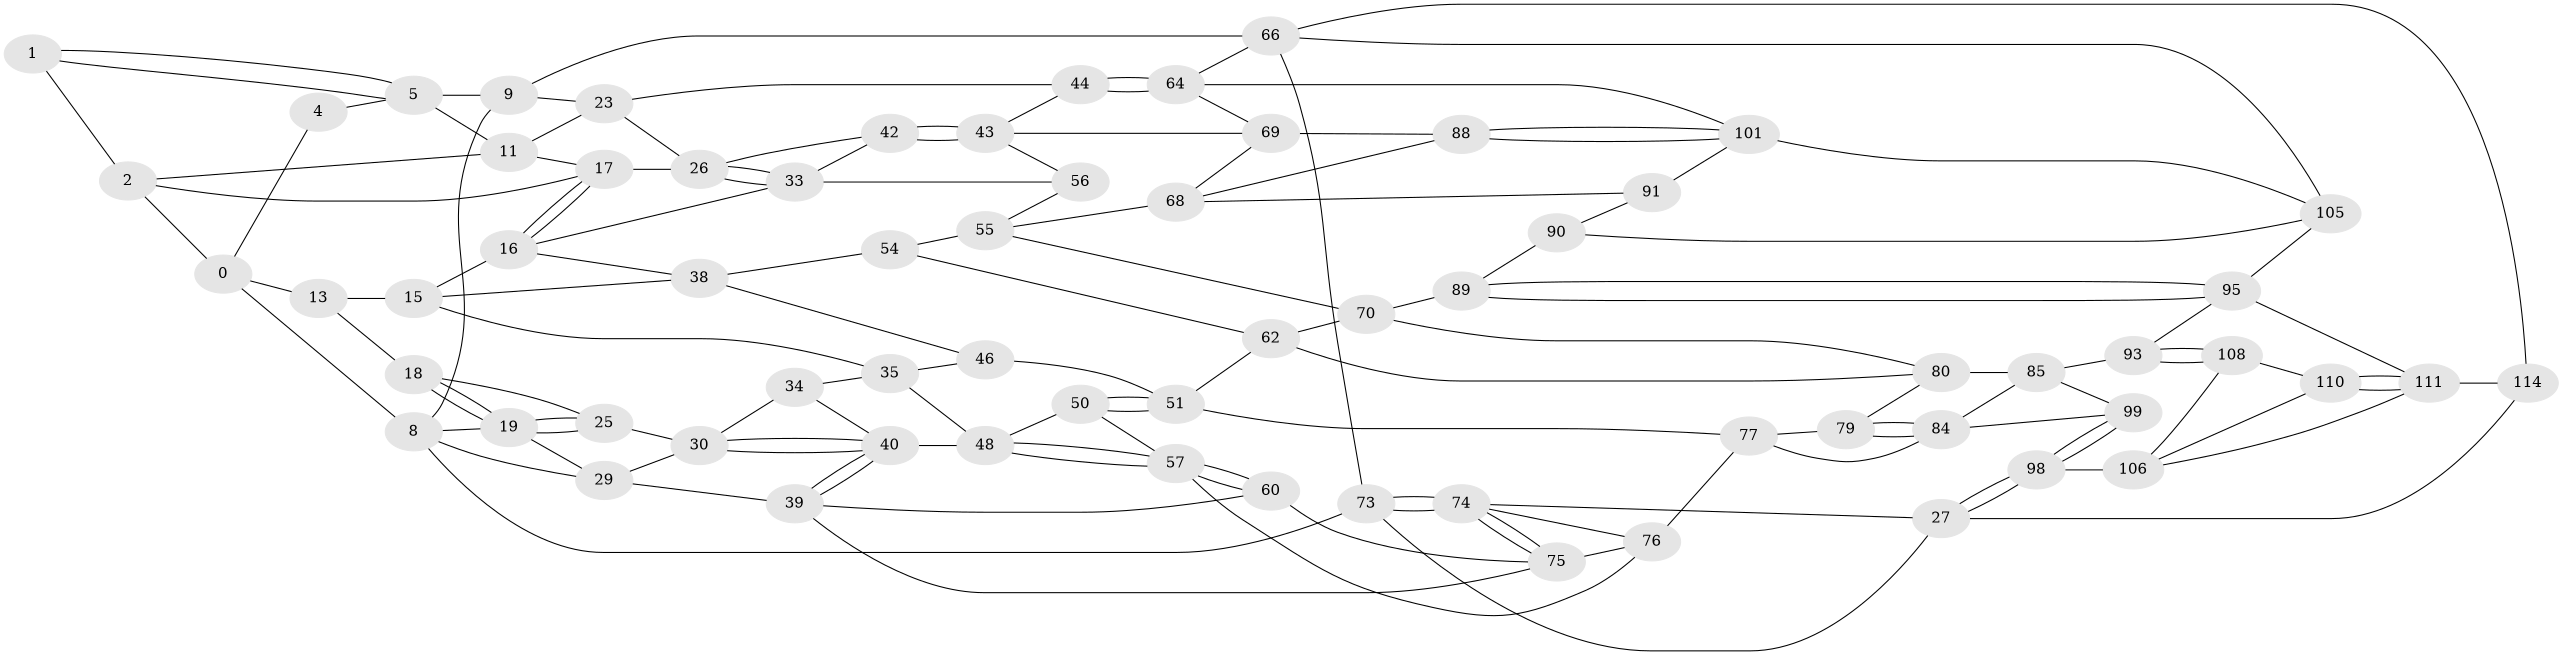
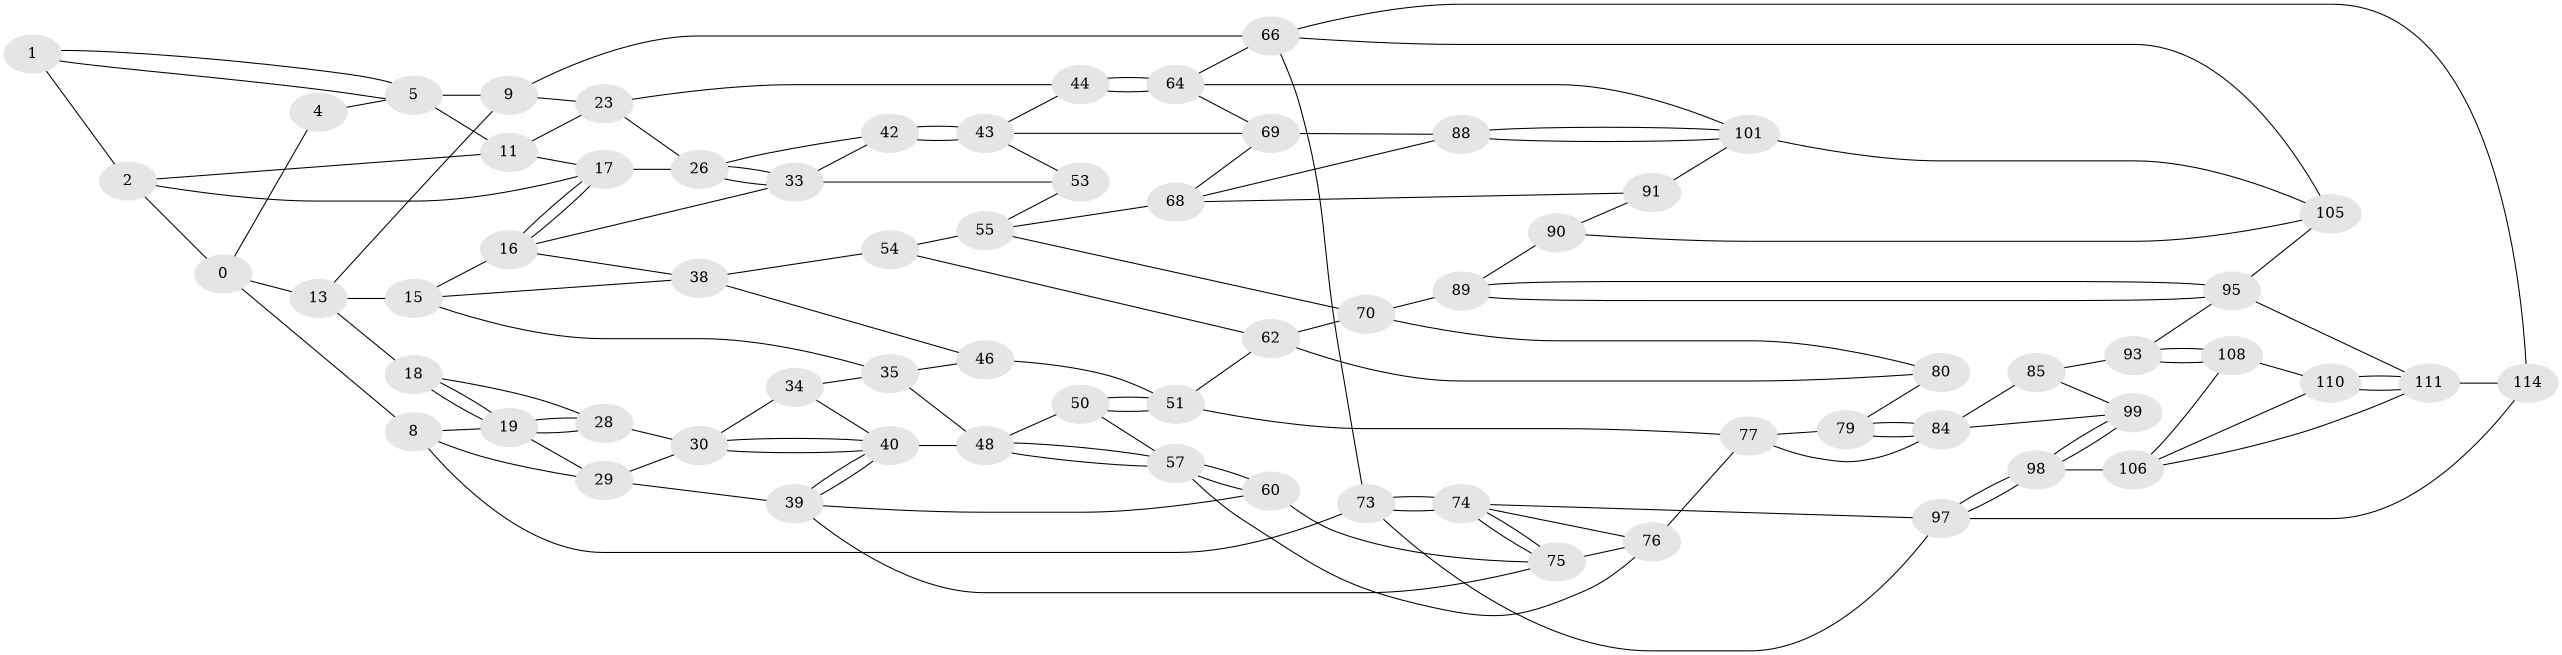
(1081, 182) -> (1081, 182)
(461, 264) -> (417, 192)
(1989, 373) -> none
(604, 423) -> (604, 423)
(1941, 519) -> (1941, 519)
